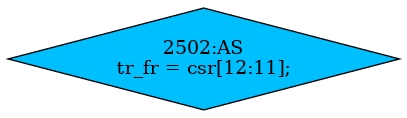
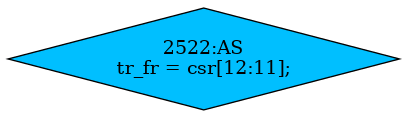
(204, 59) -> (204, 59)
